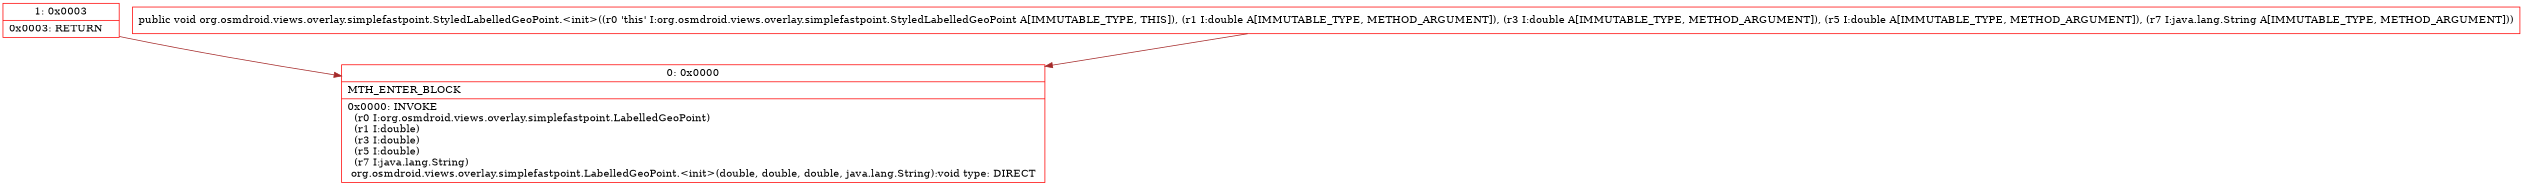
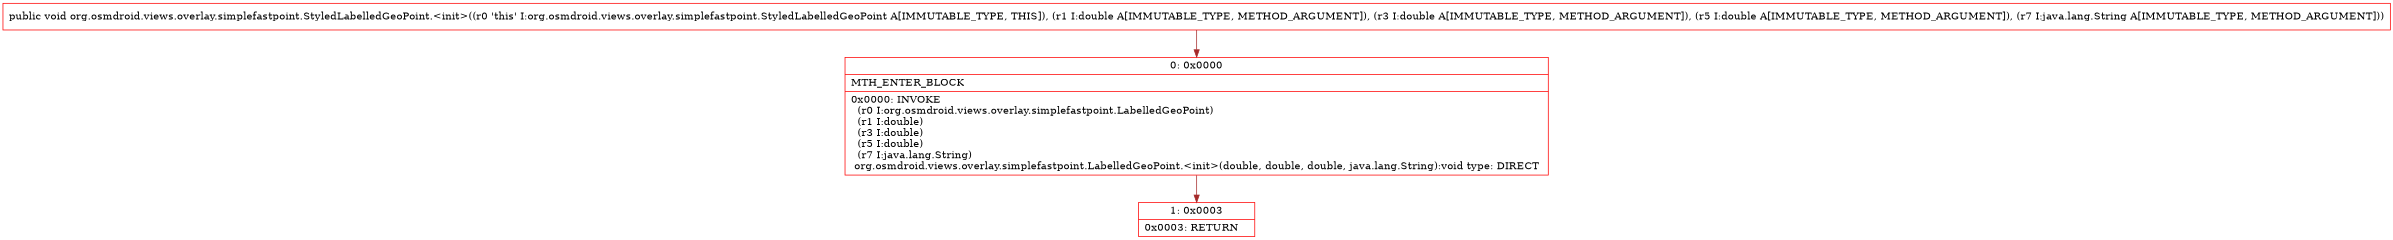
(226, 57) -> (1197, 185)
